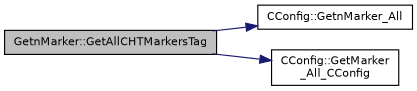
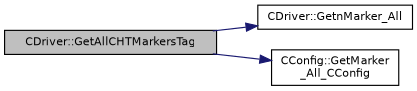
(335, 17) -> (335, 17)
(111, 42) -> (111, 42)
